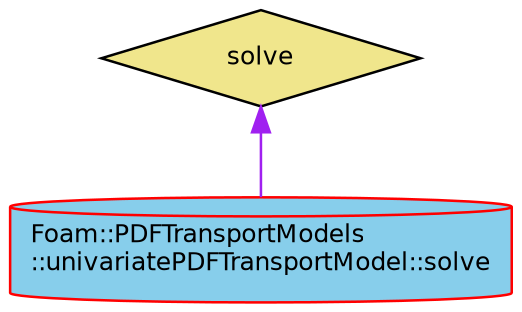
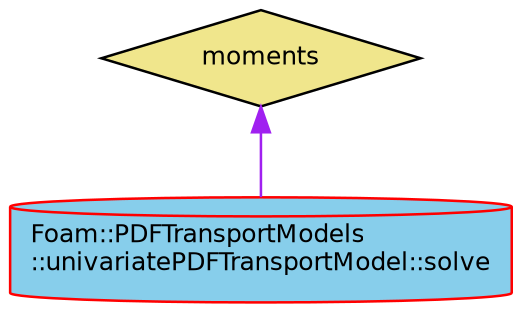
(261, 58) -> (261, 58)
